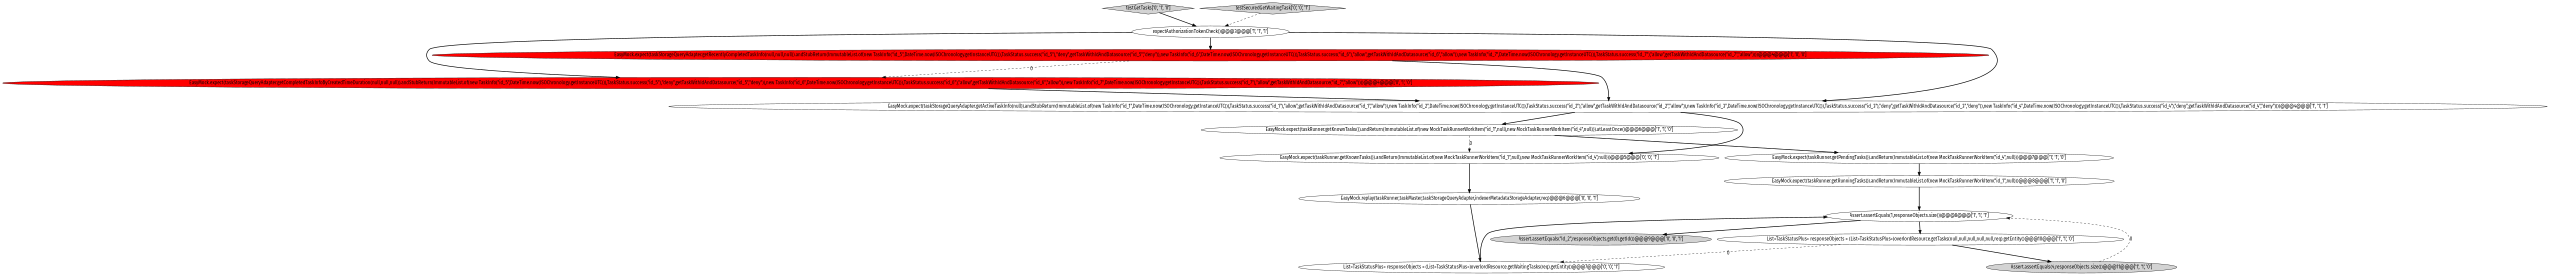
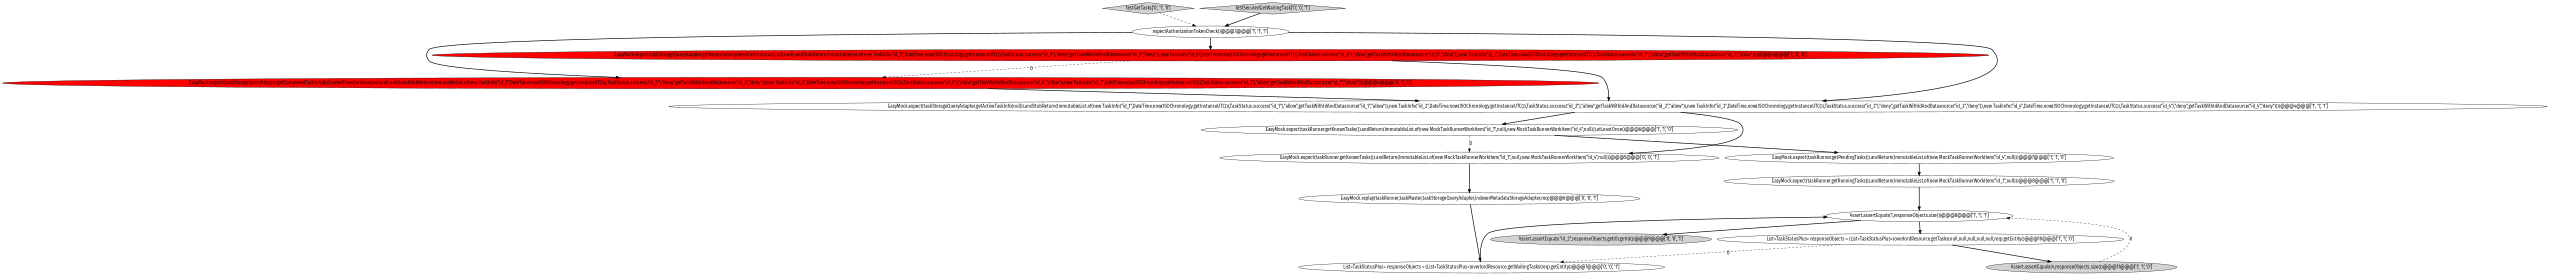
(1176, 19) -> (1176, 19)
(1244, 19) -> (1244, 19)
